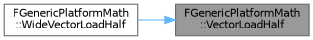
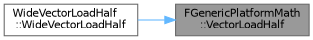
(71, 20) -> (71, 20)
